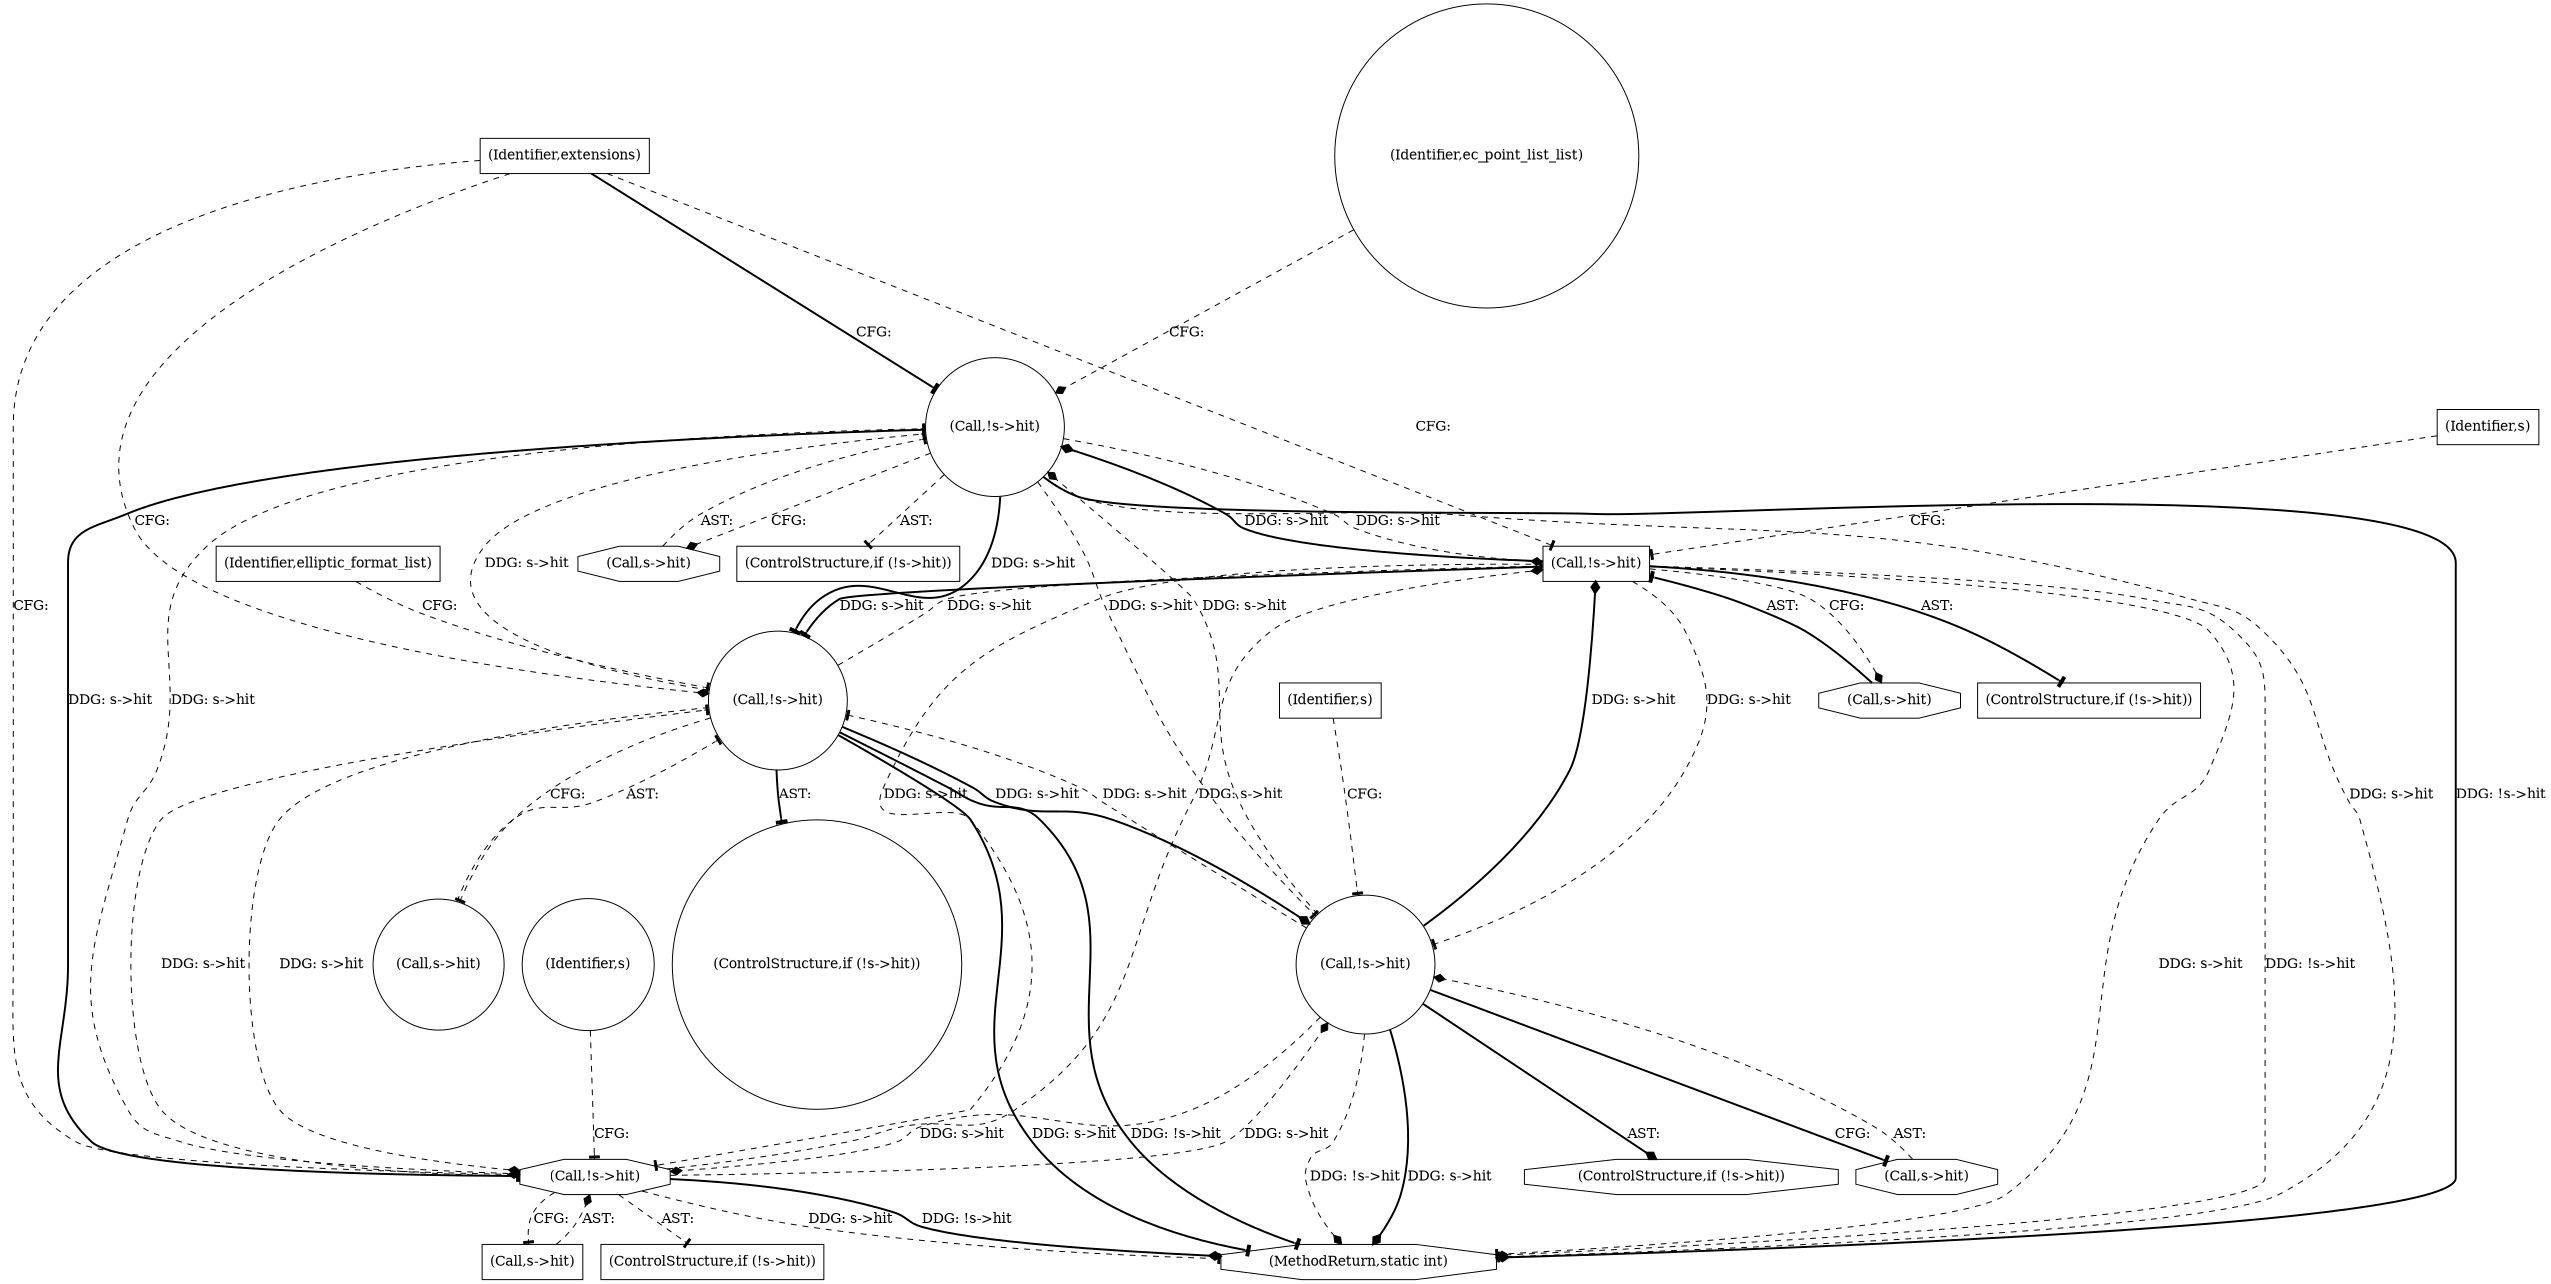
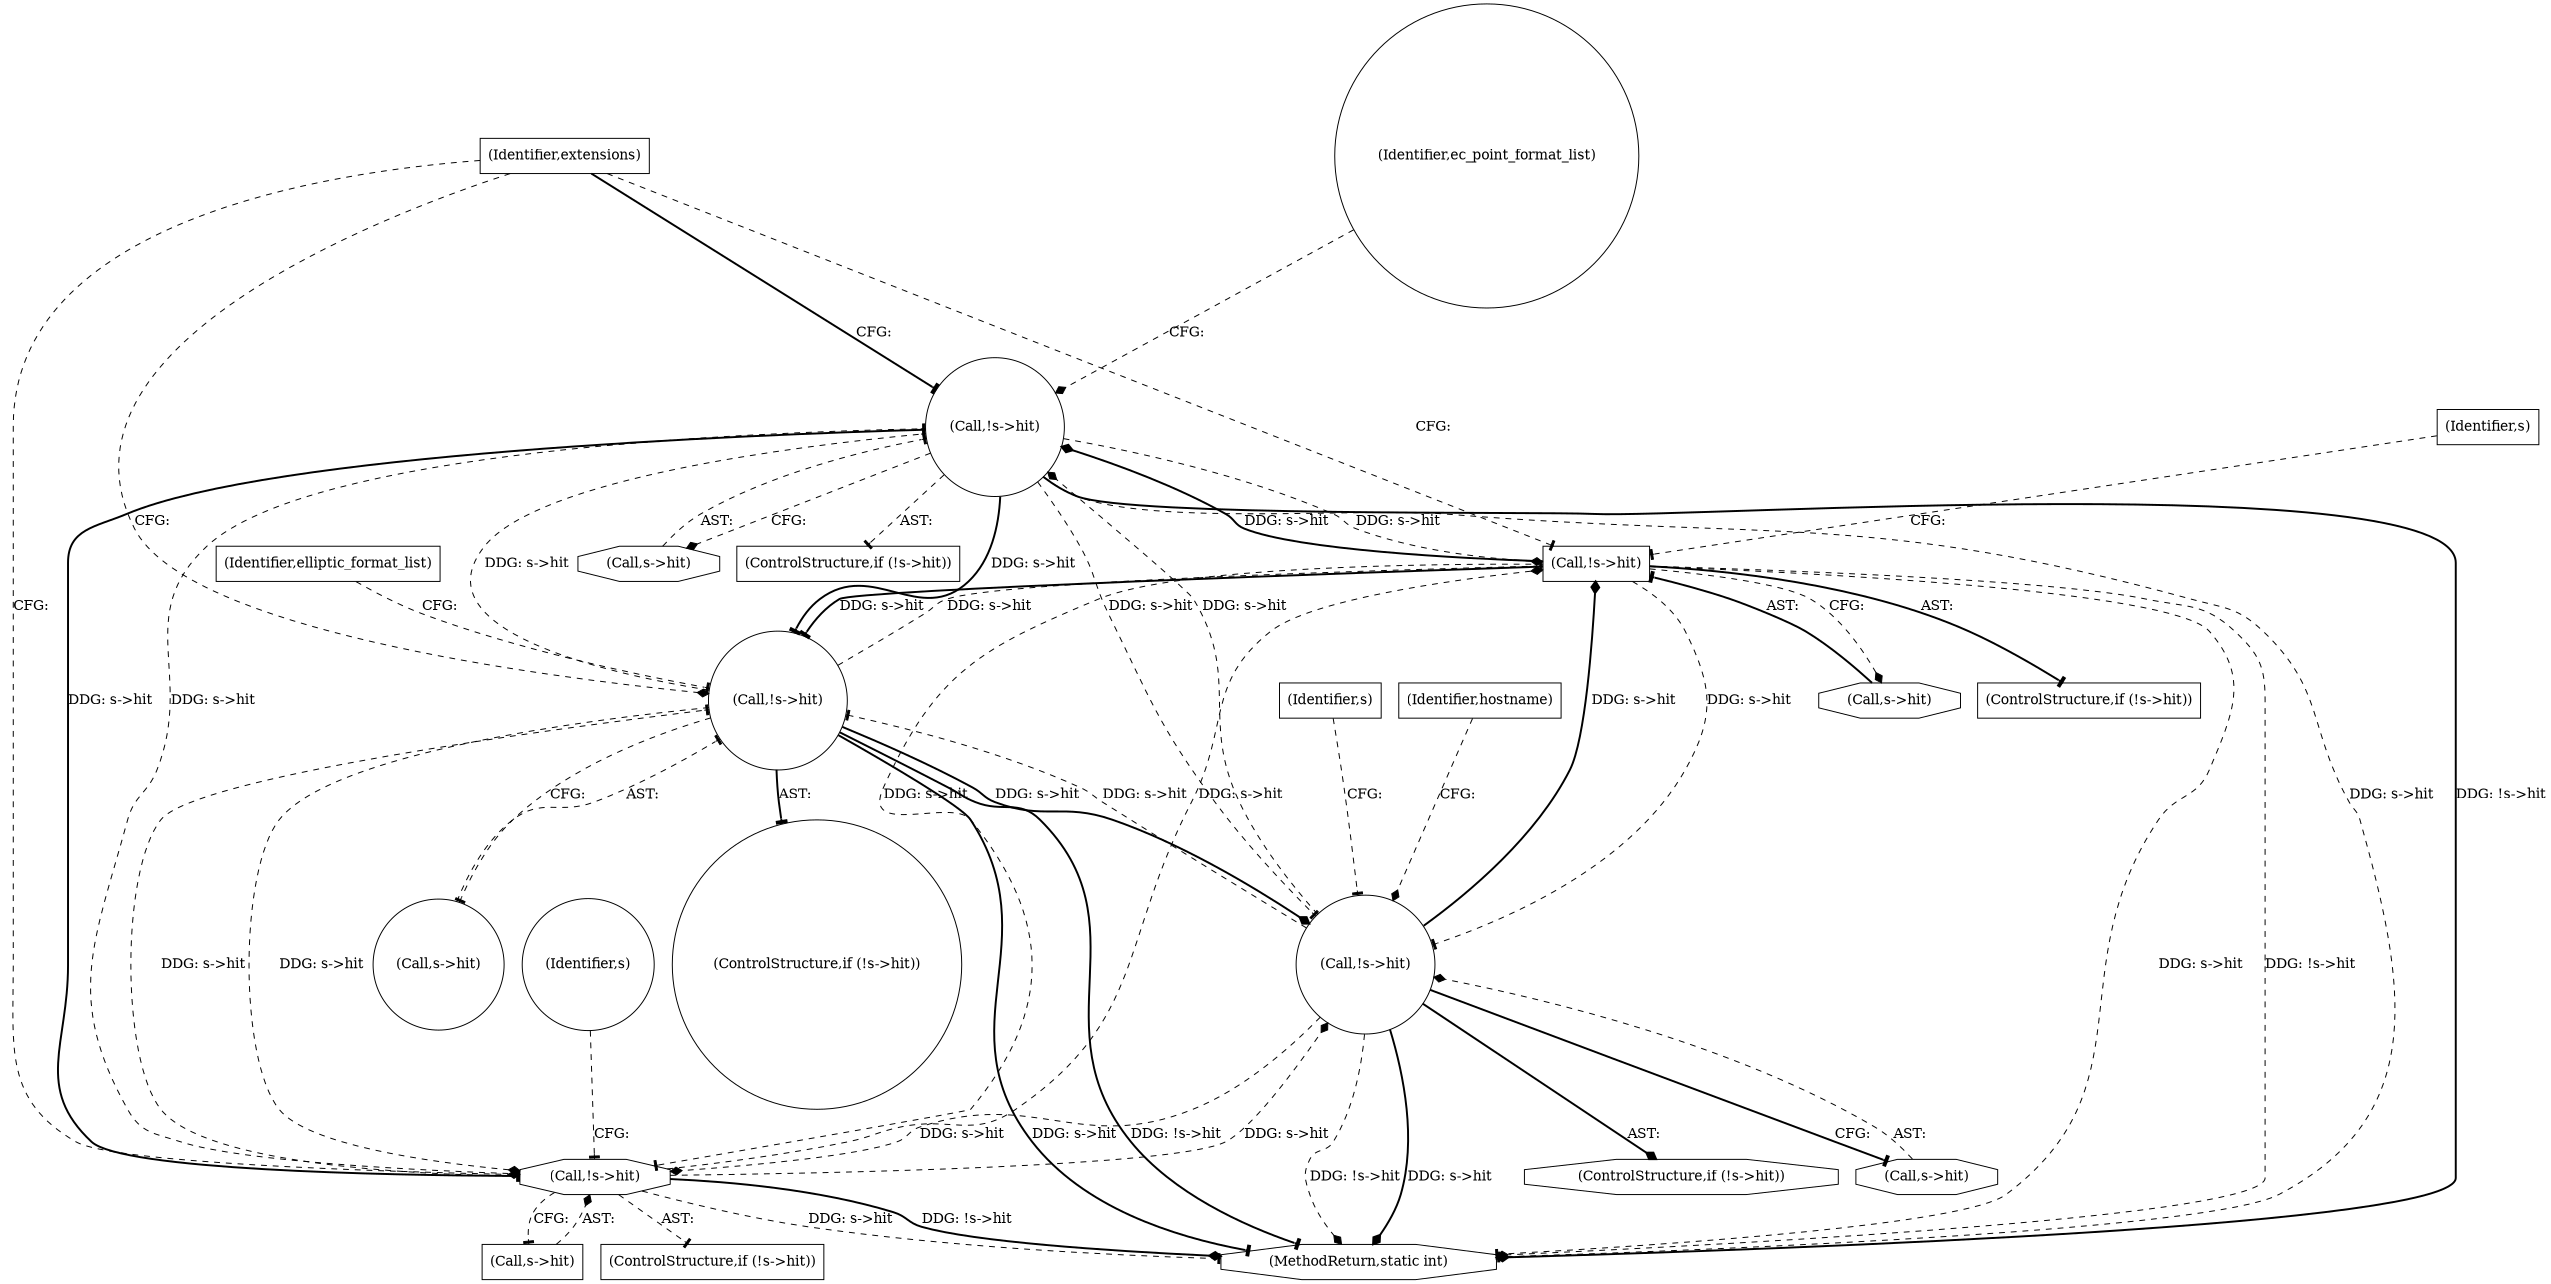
(1487, 156) -> (1487, 156)
none -> (1480, 701)
